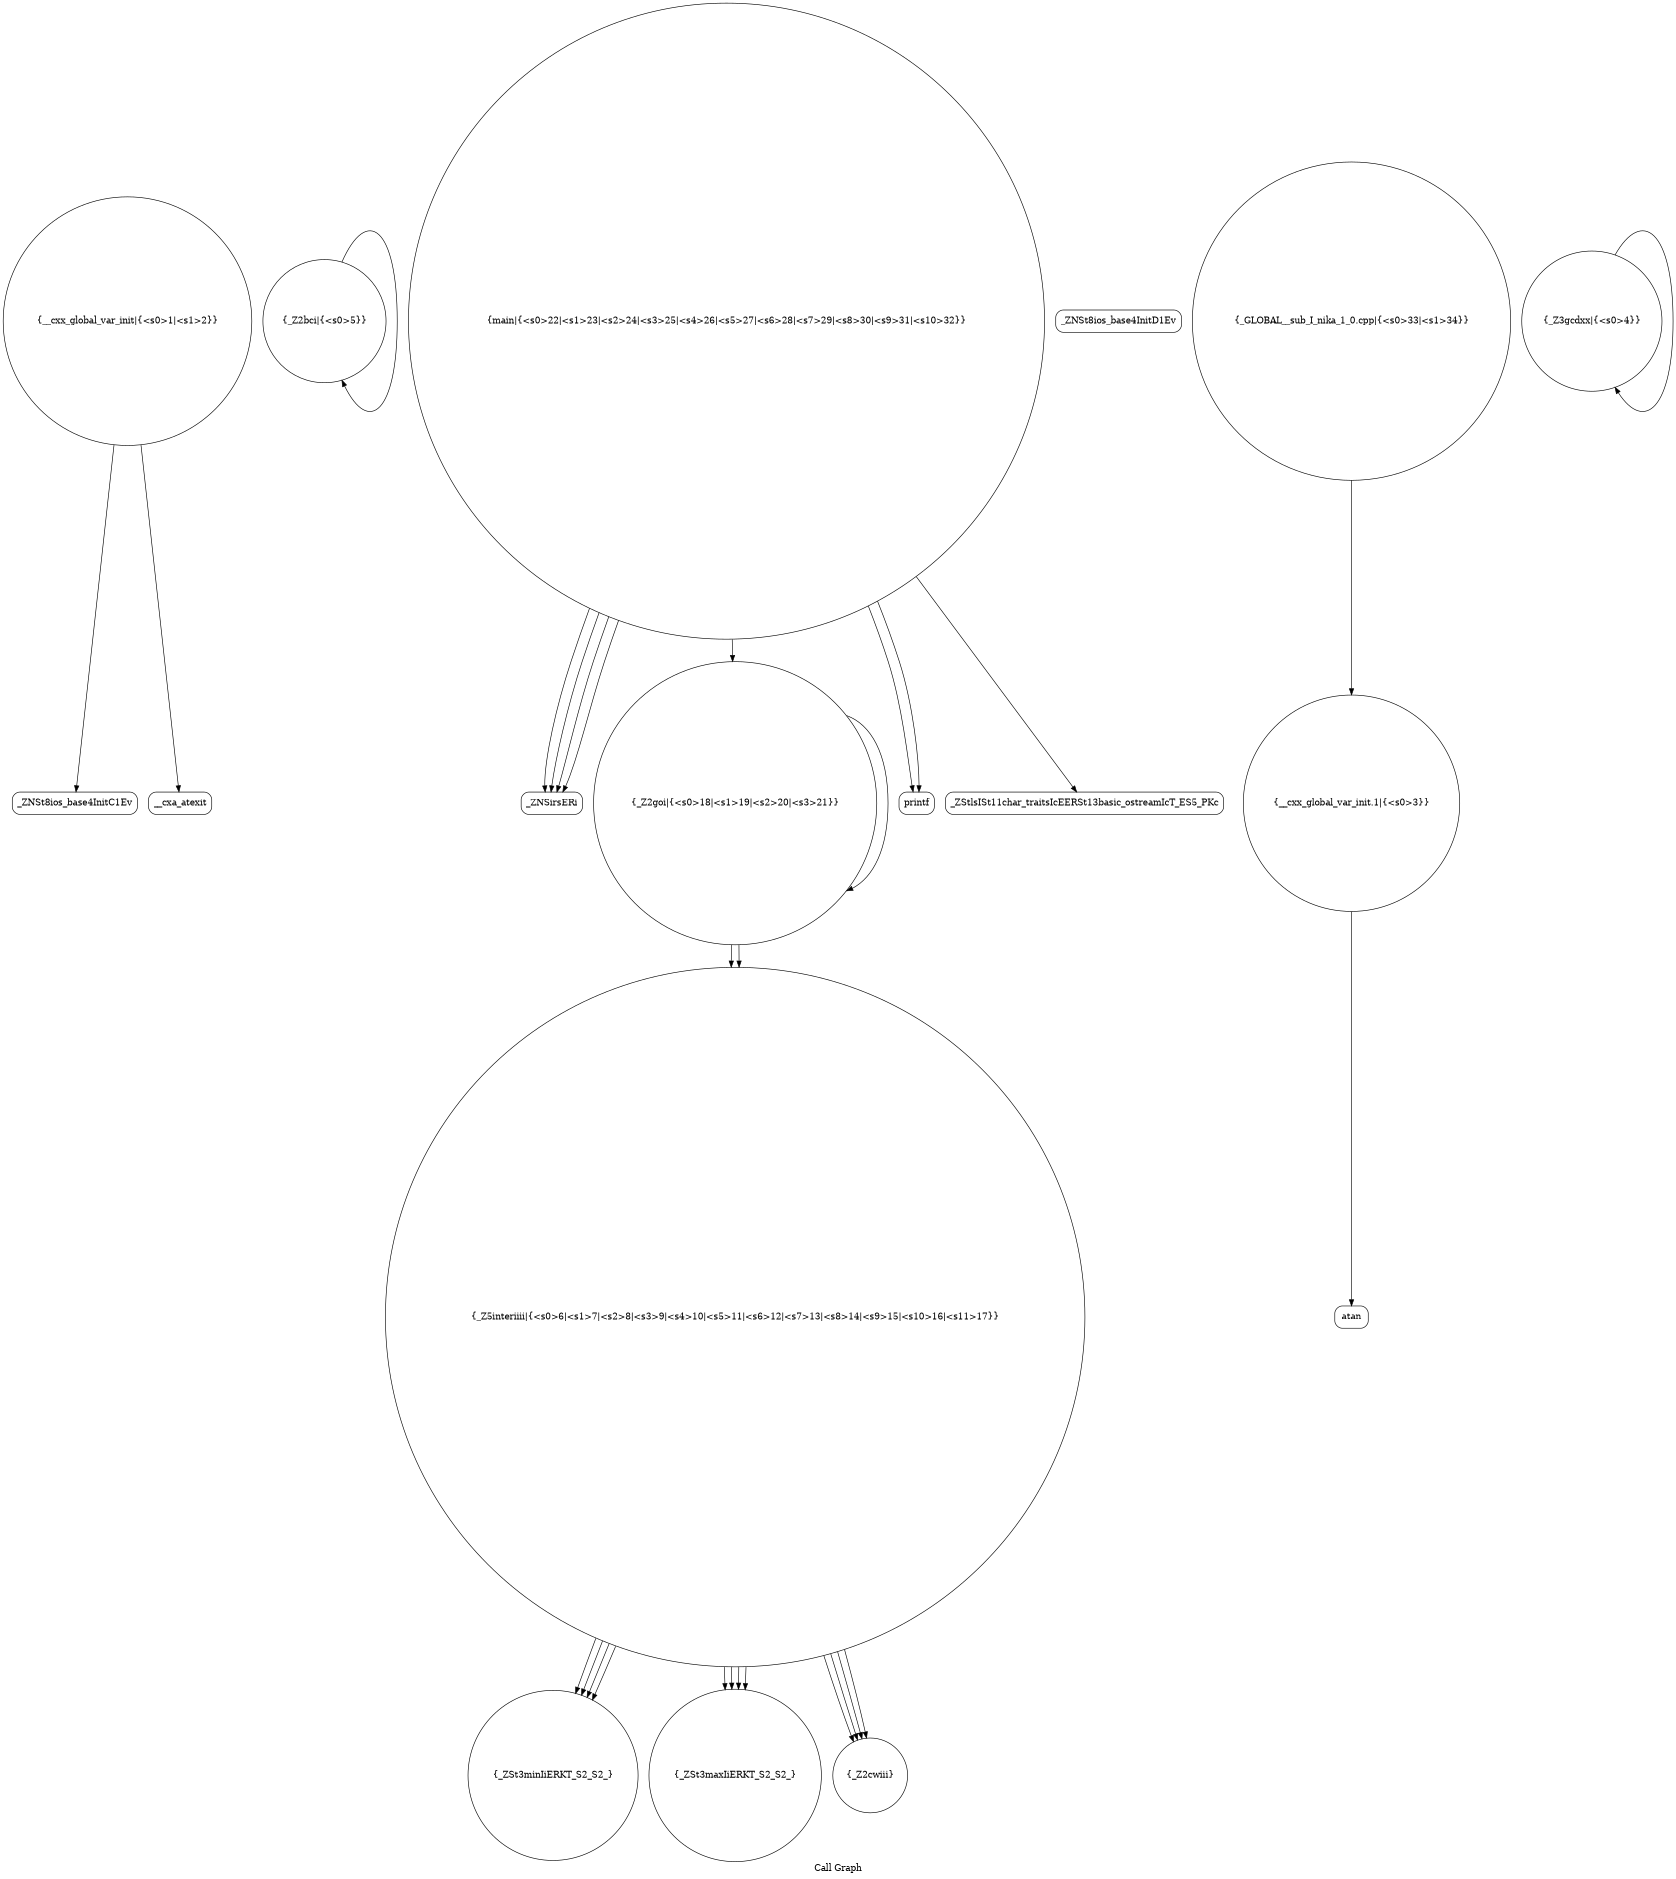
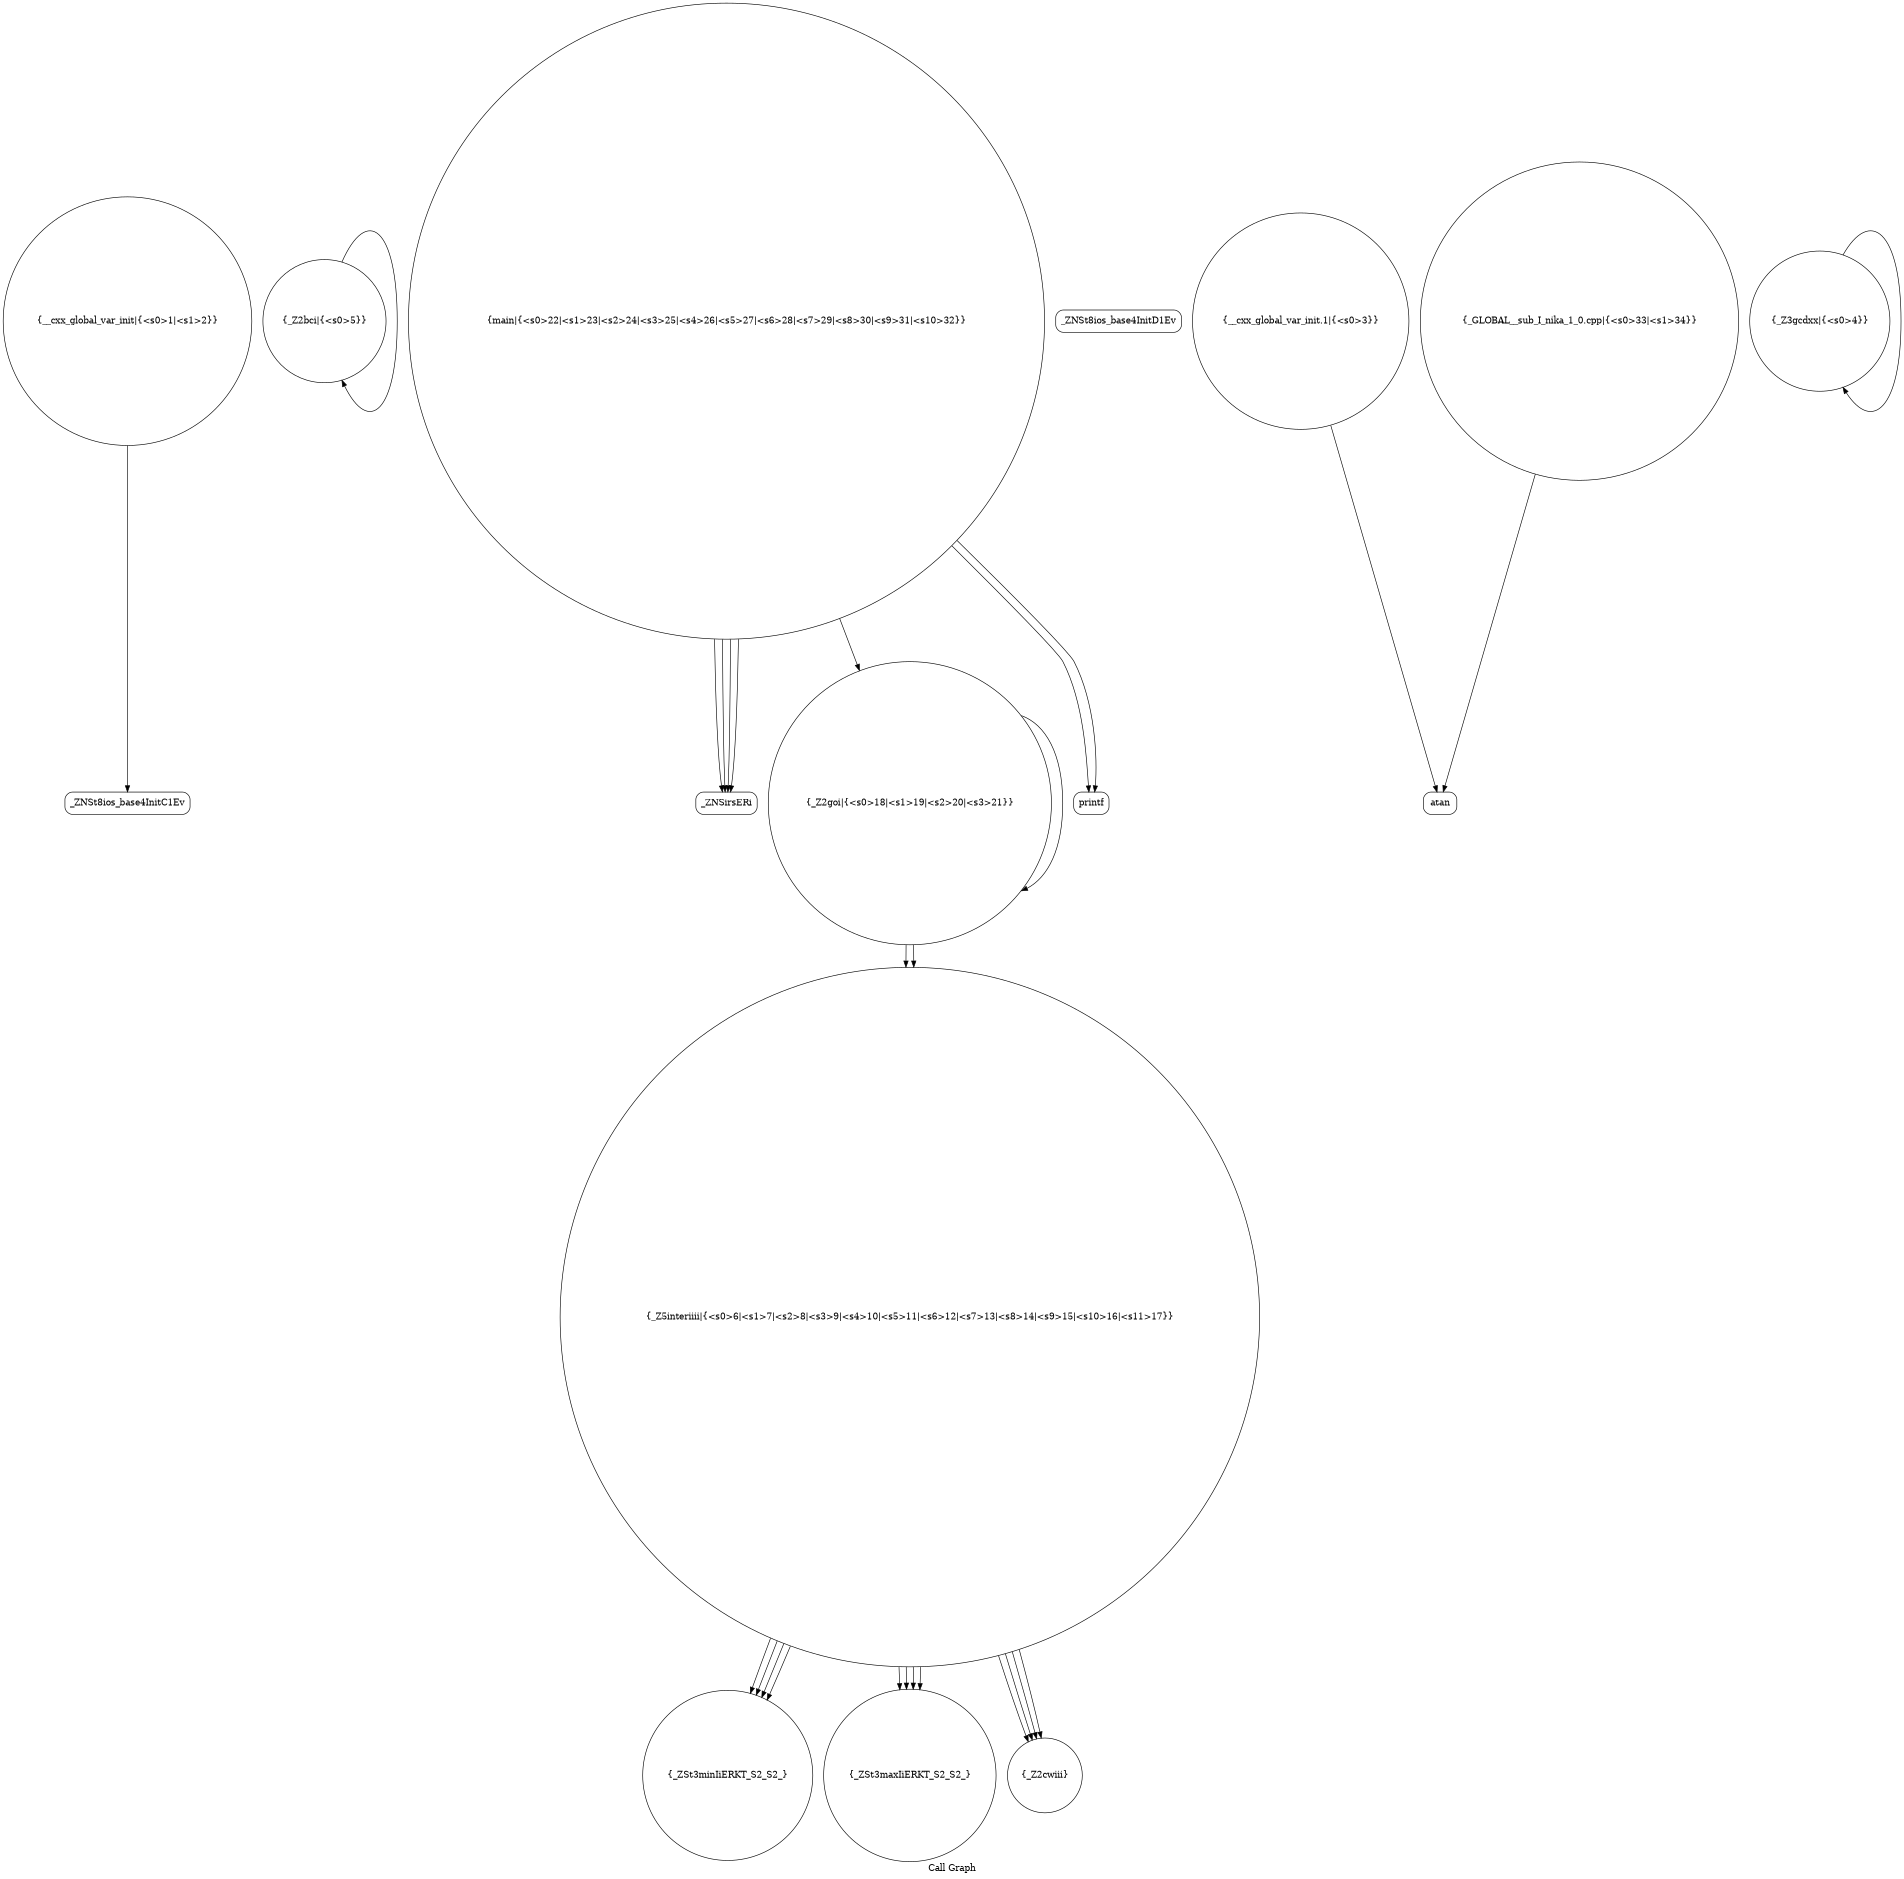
(1352, 584) -> (1490, 630)
(180, 803) -> none
(1085, 803) -> none
